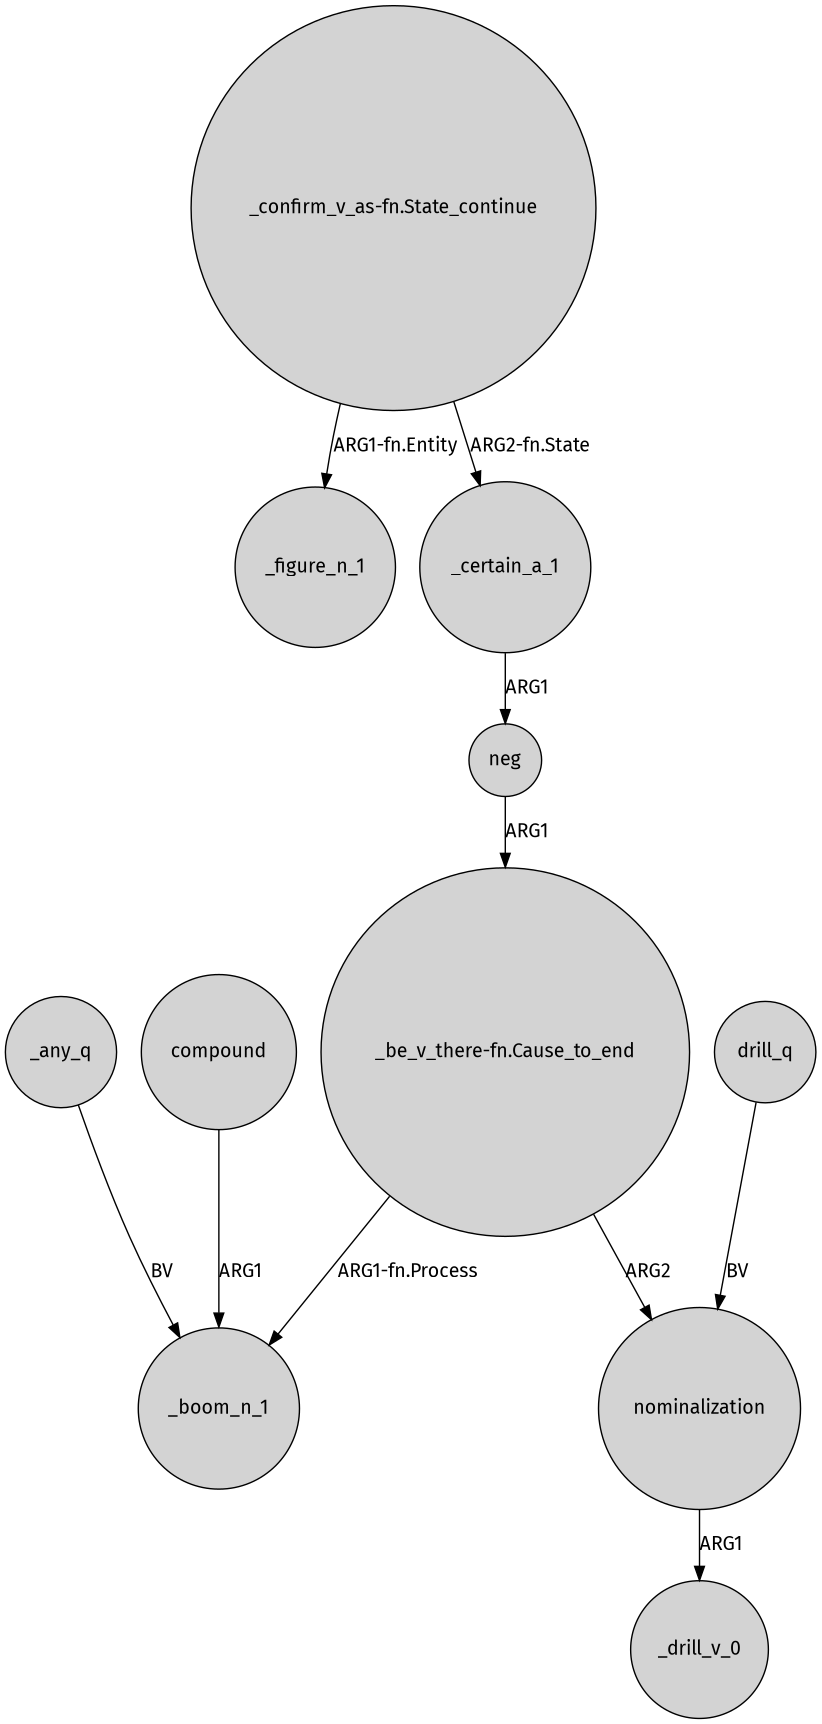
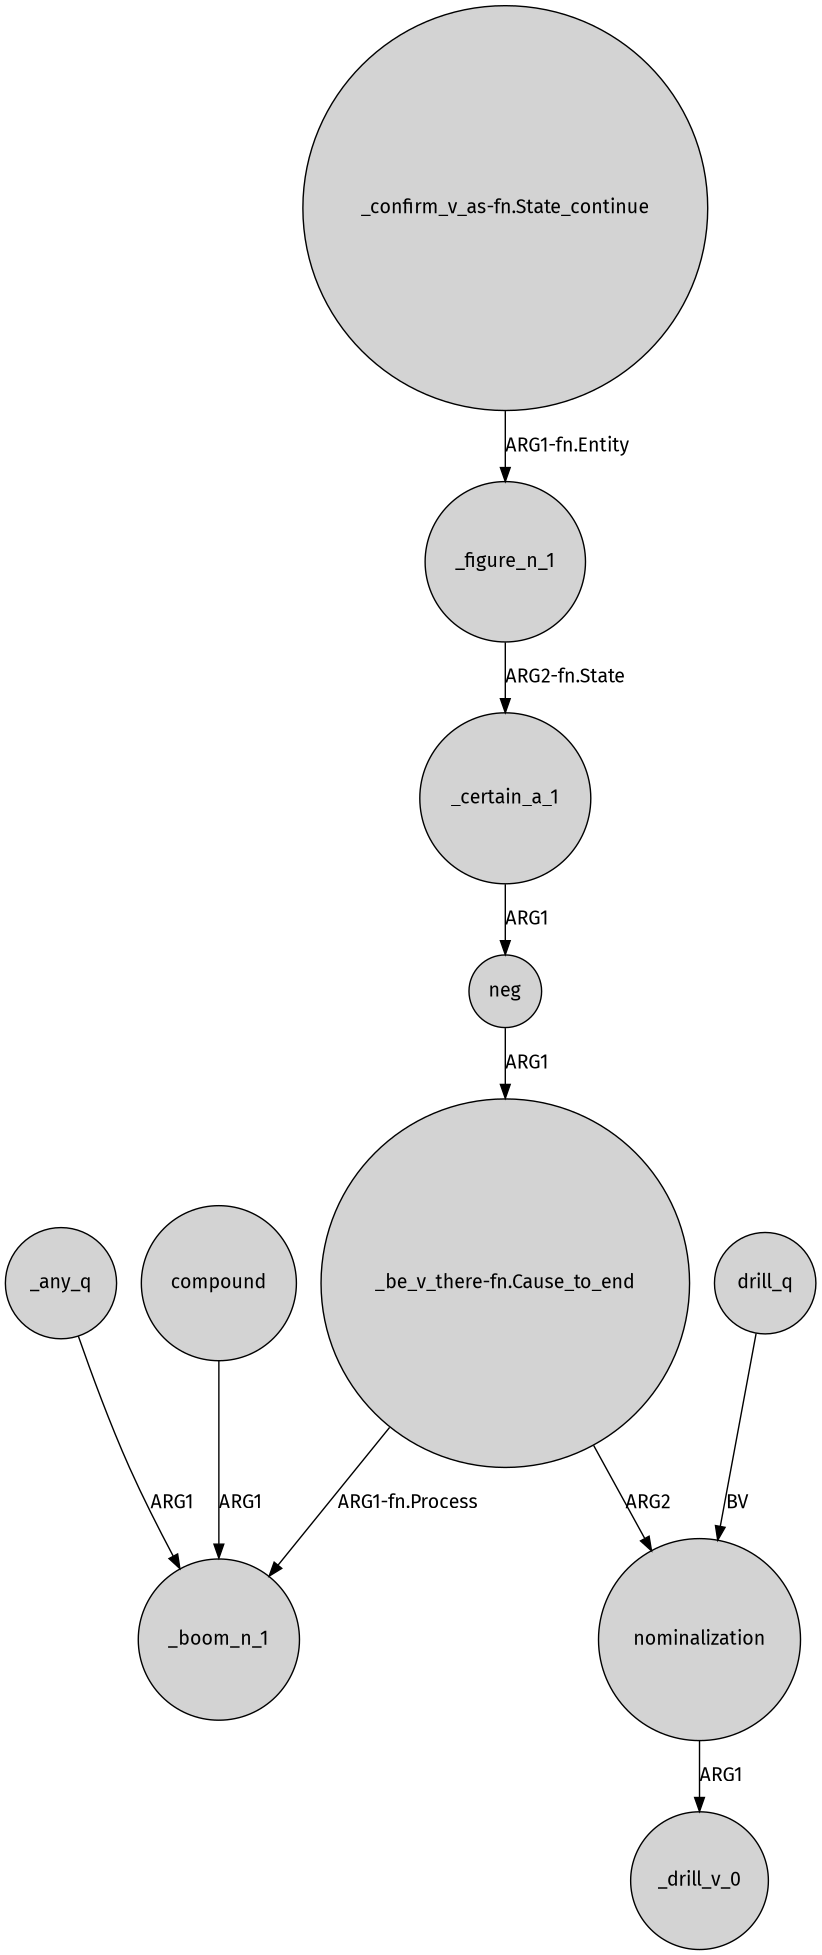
(465, 437) -> (505, 670)
(162, 1272) -> (172, 1503)
